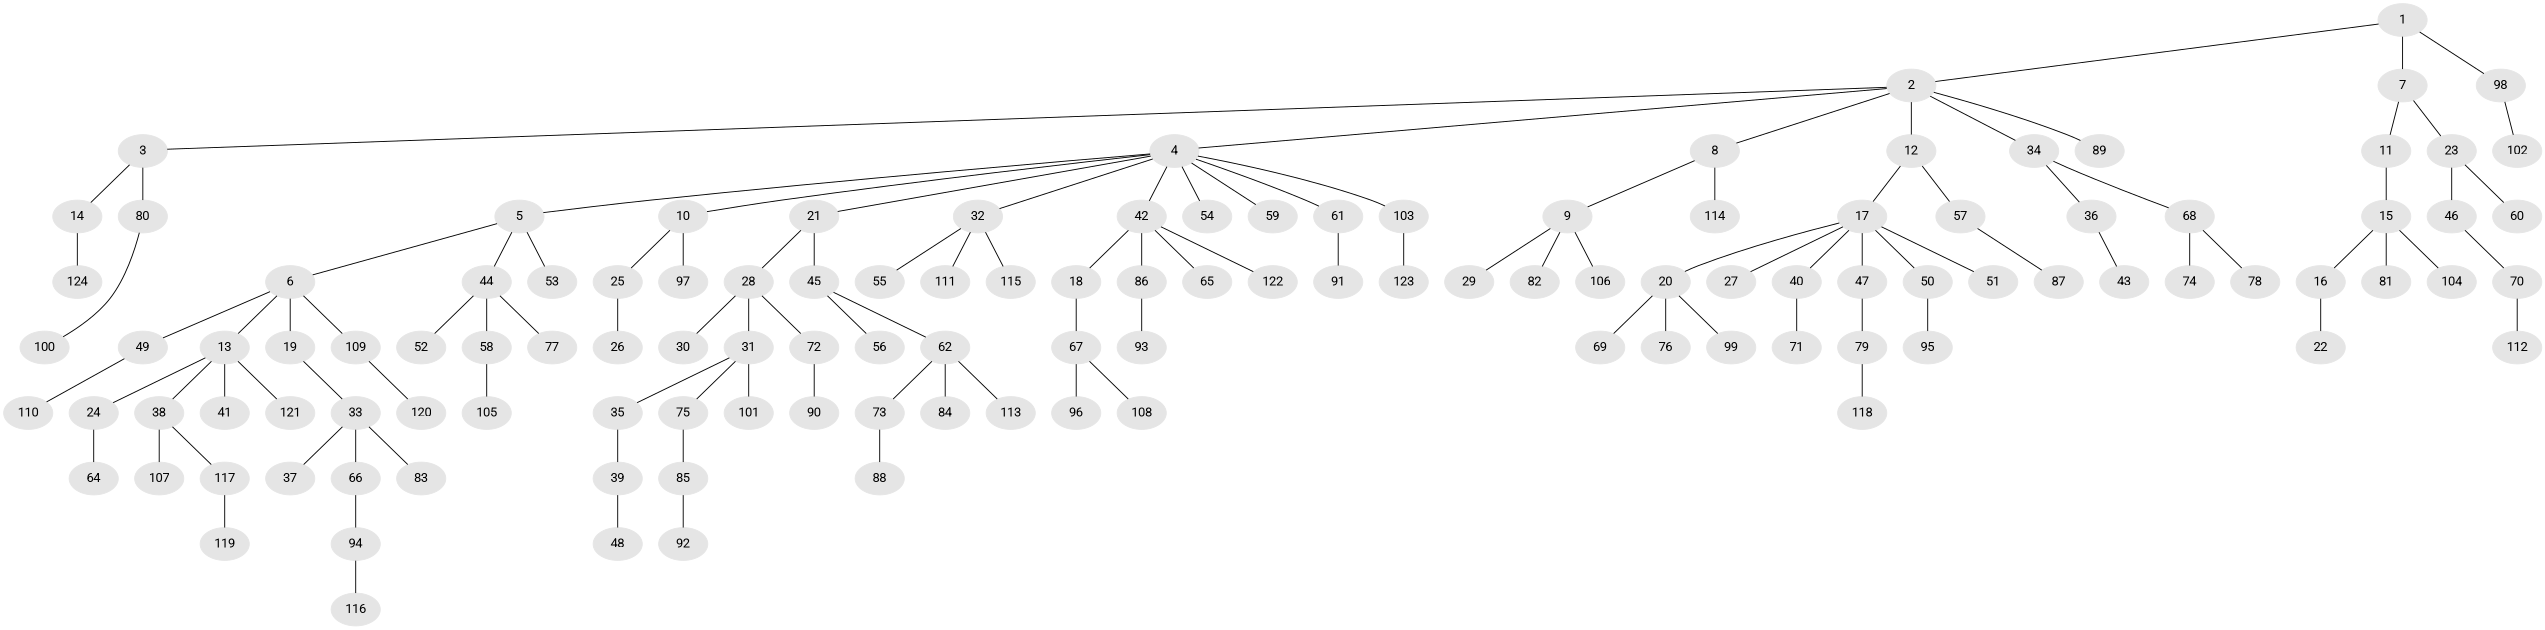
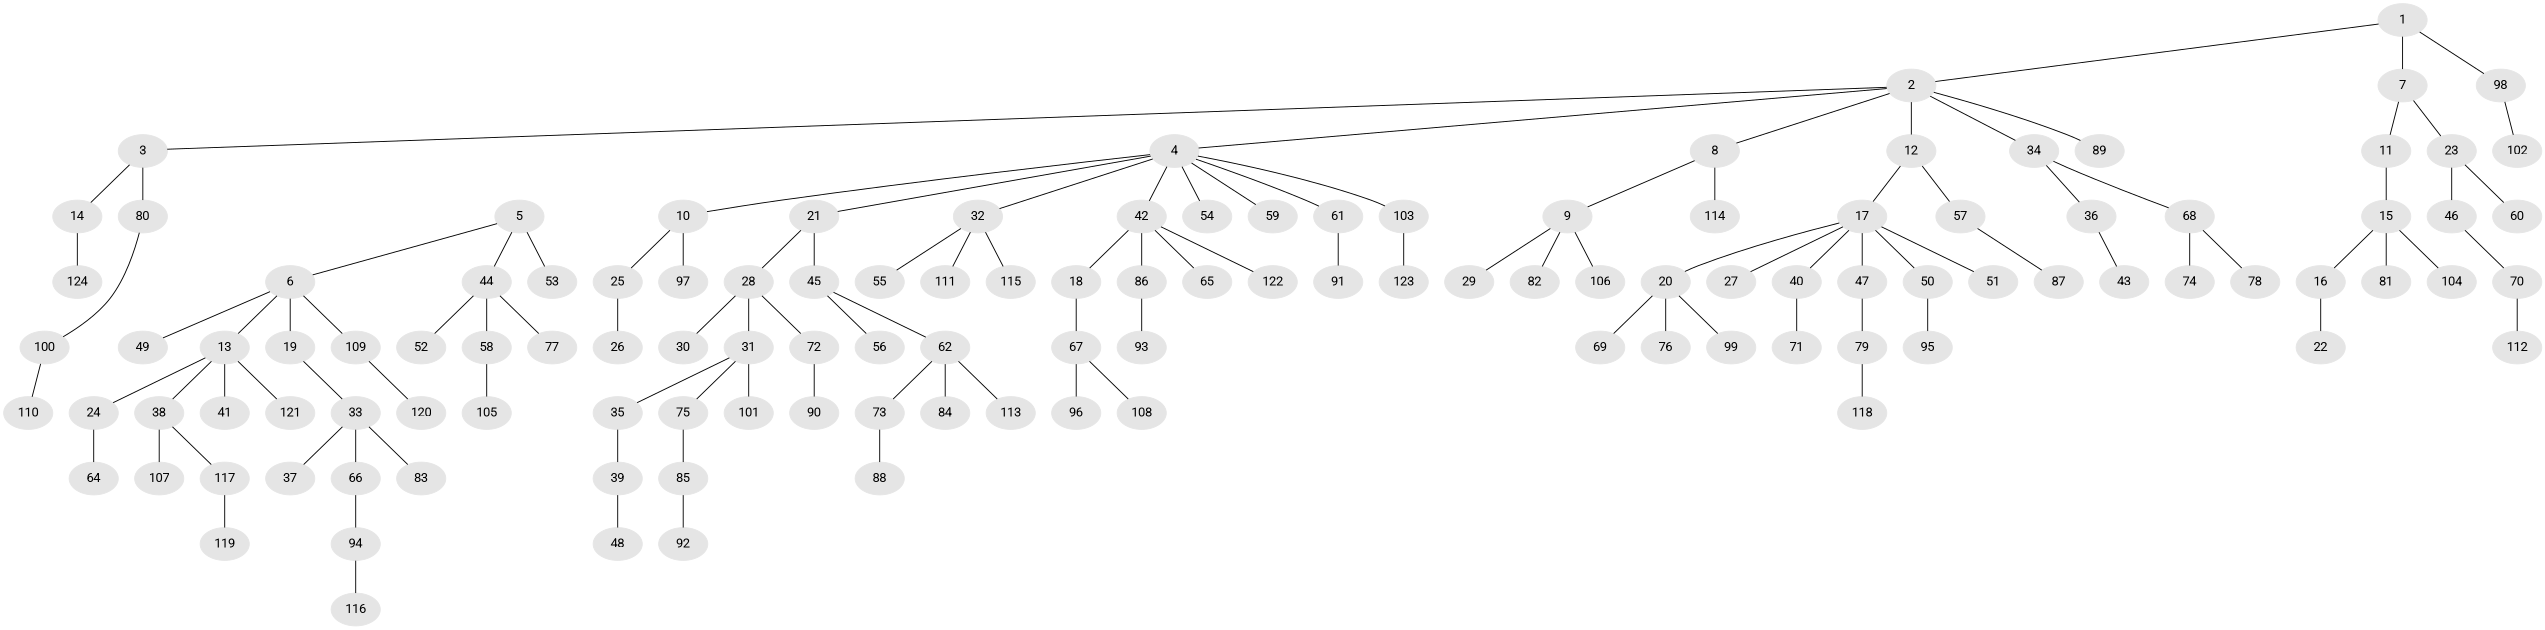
(847, 181) -> none
(85, 380) -> (36, 380)
